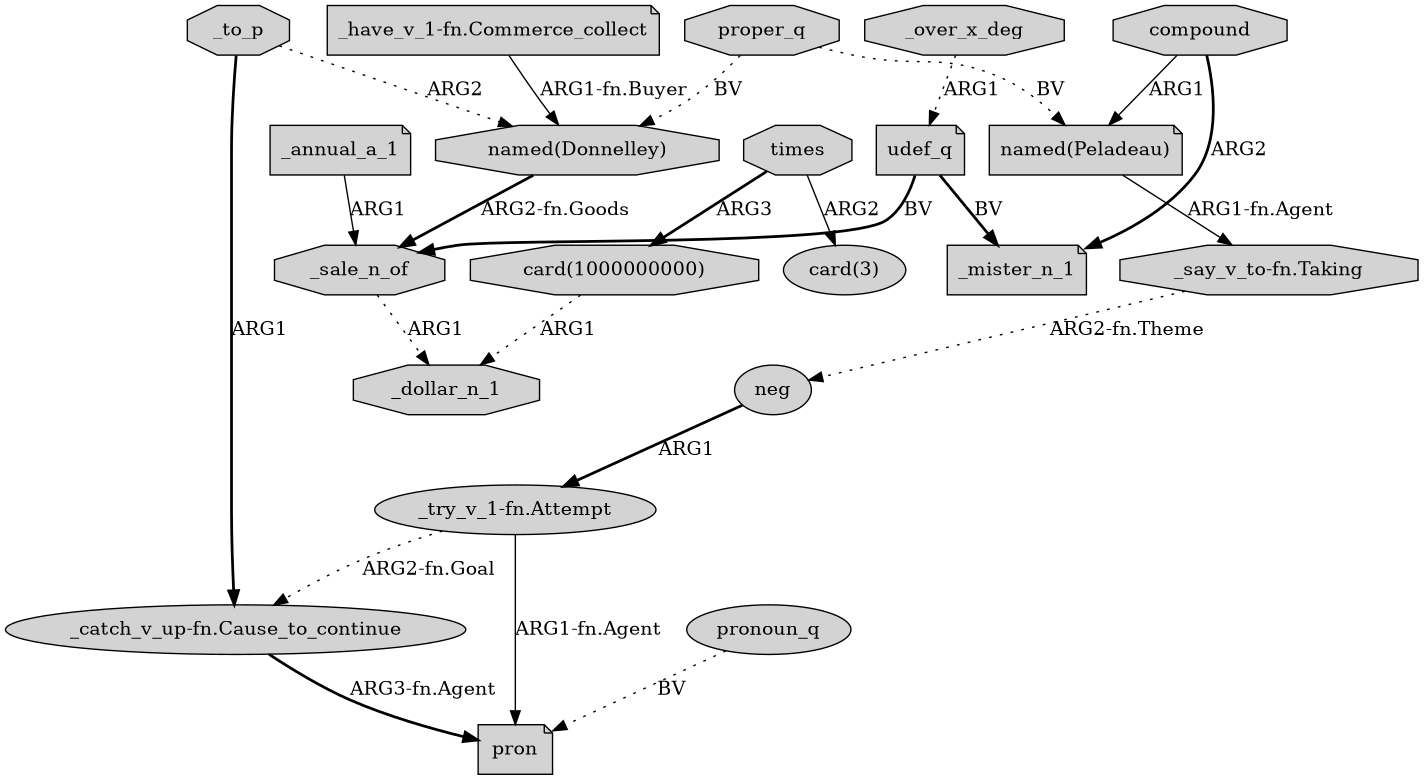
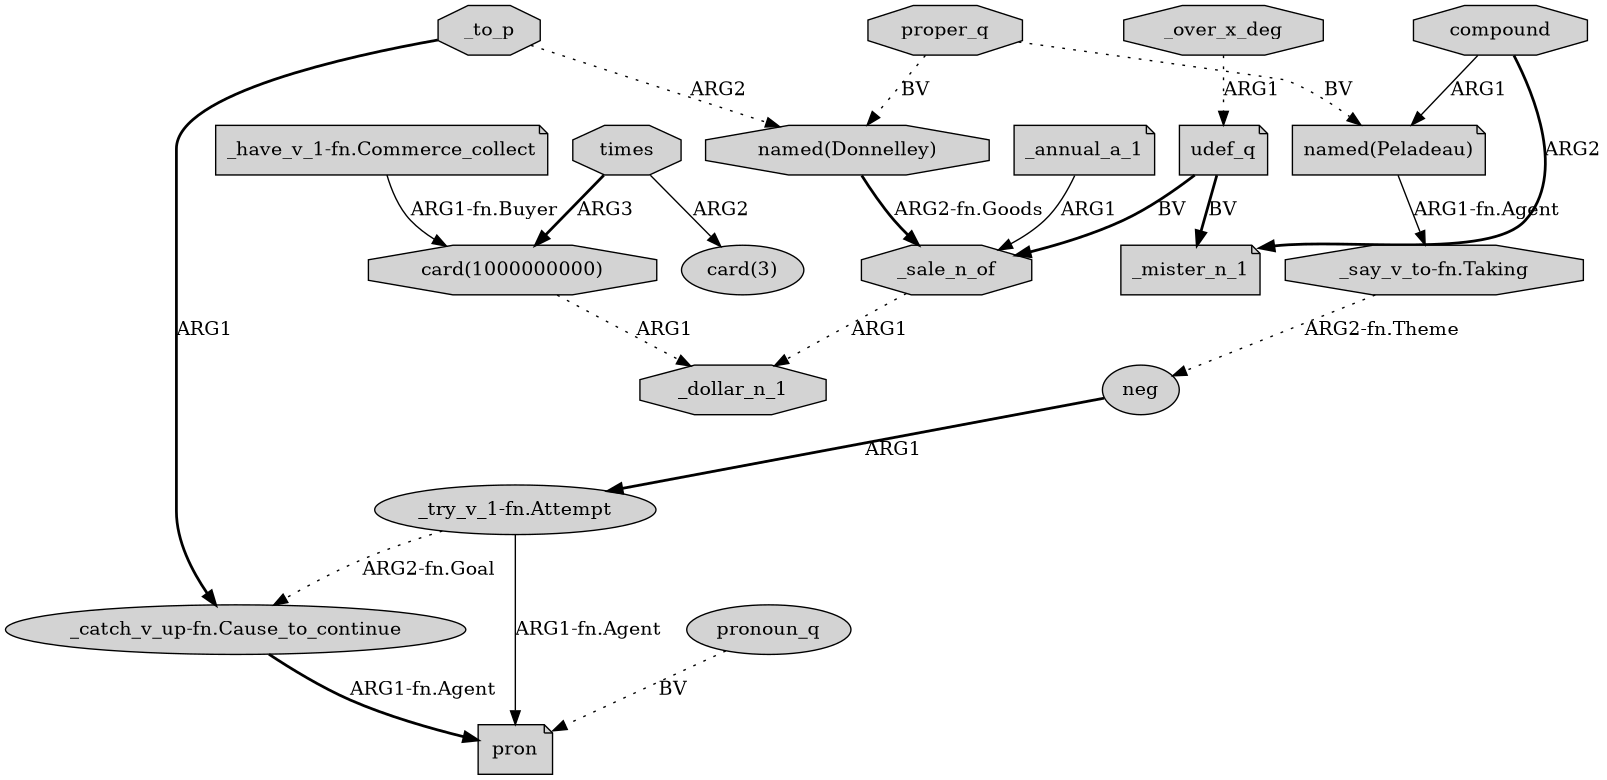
(529, 85) -> (404, 212)
(423, 690) -> (423, 690)
